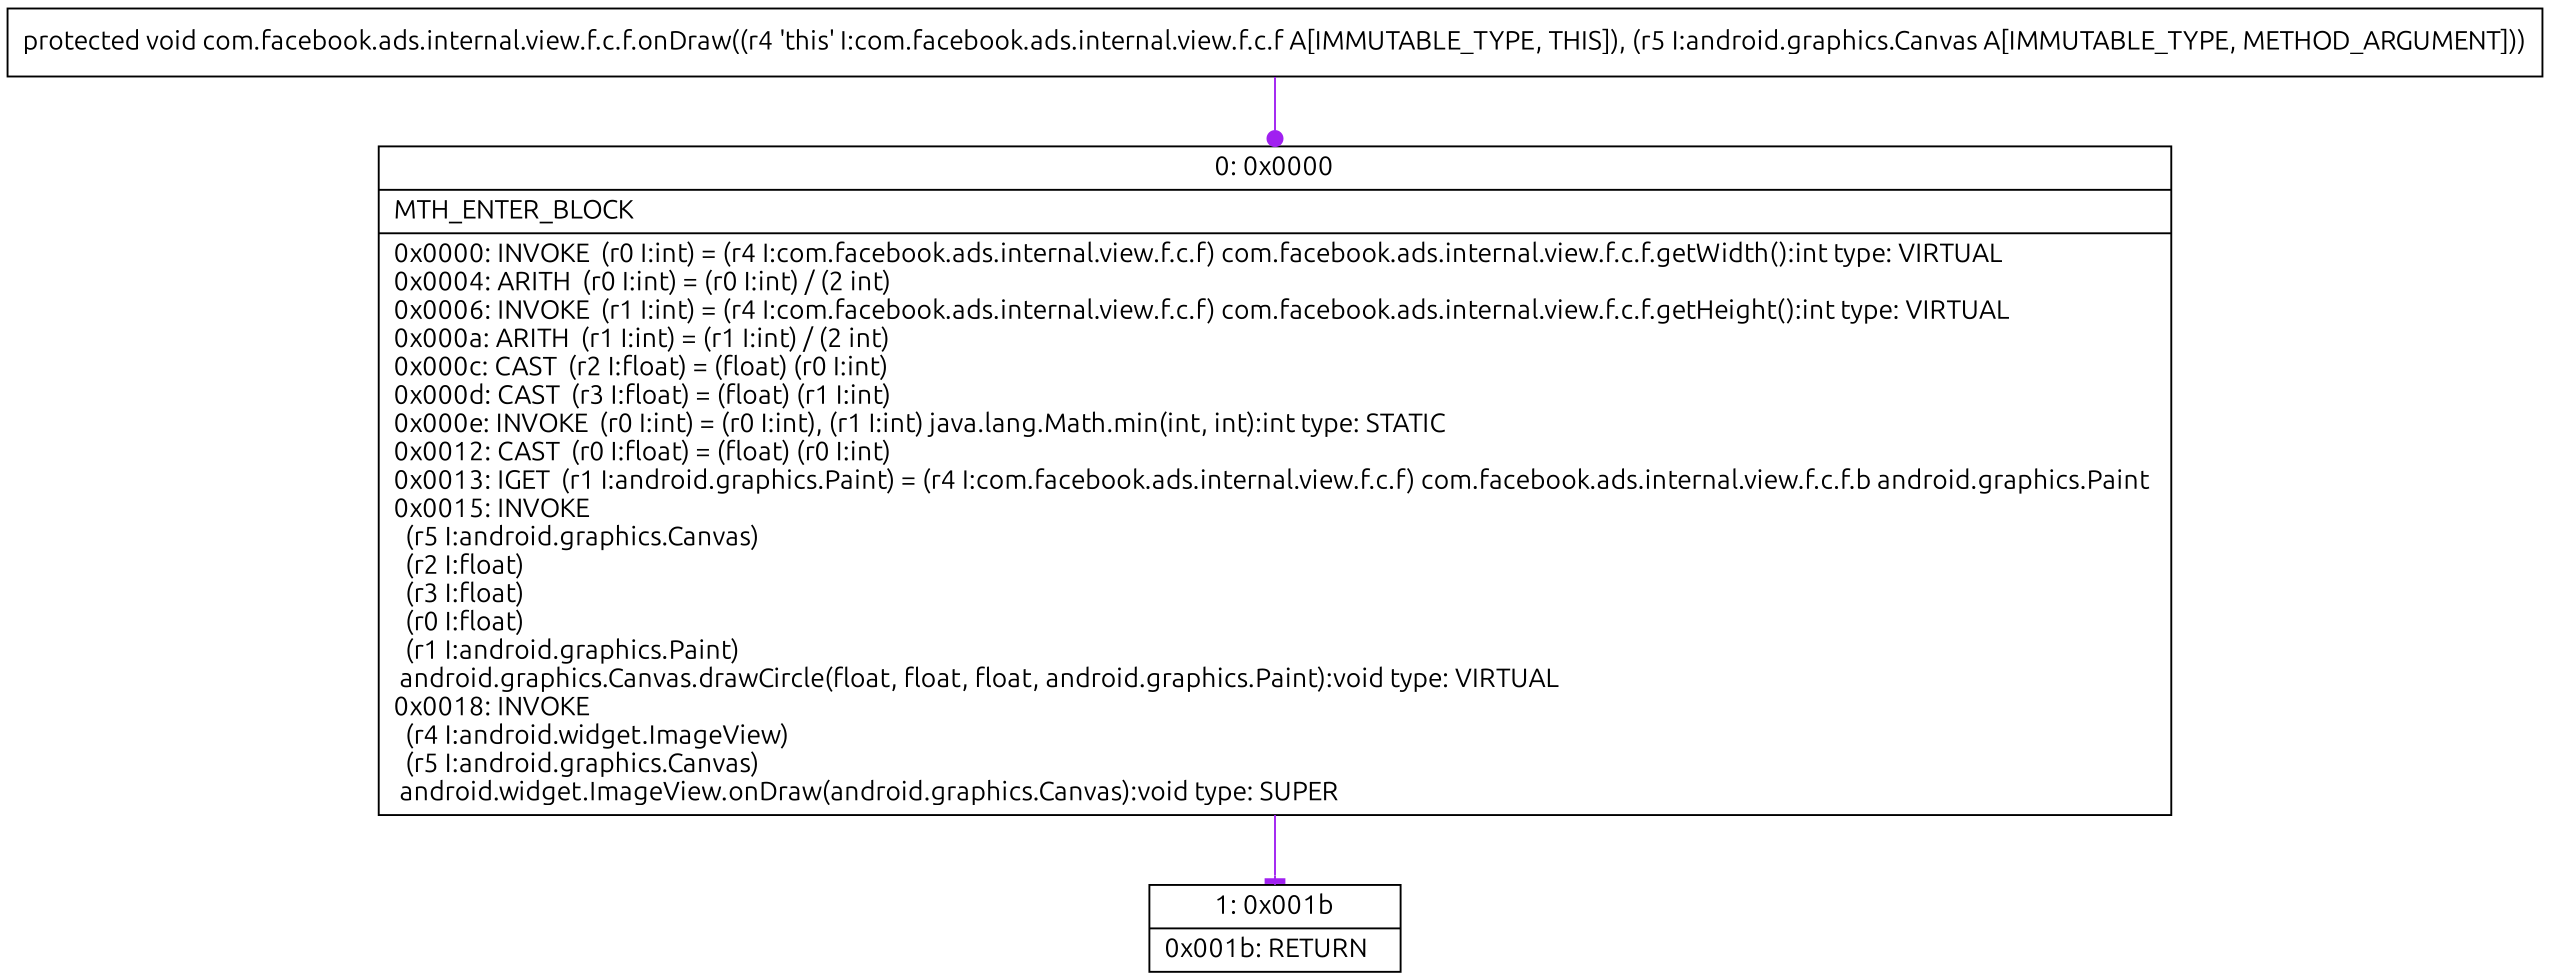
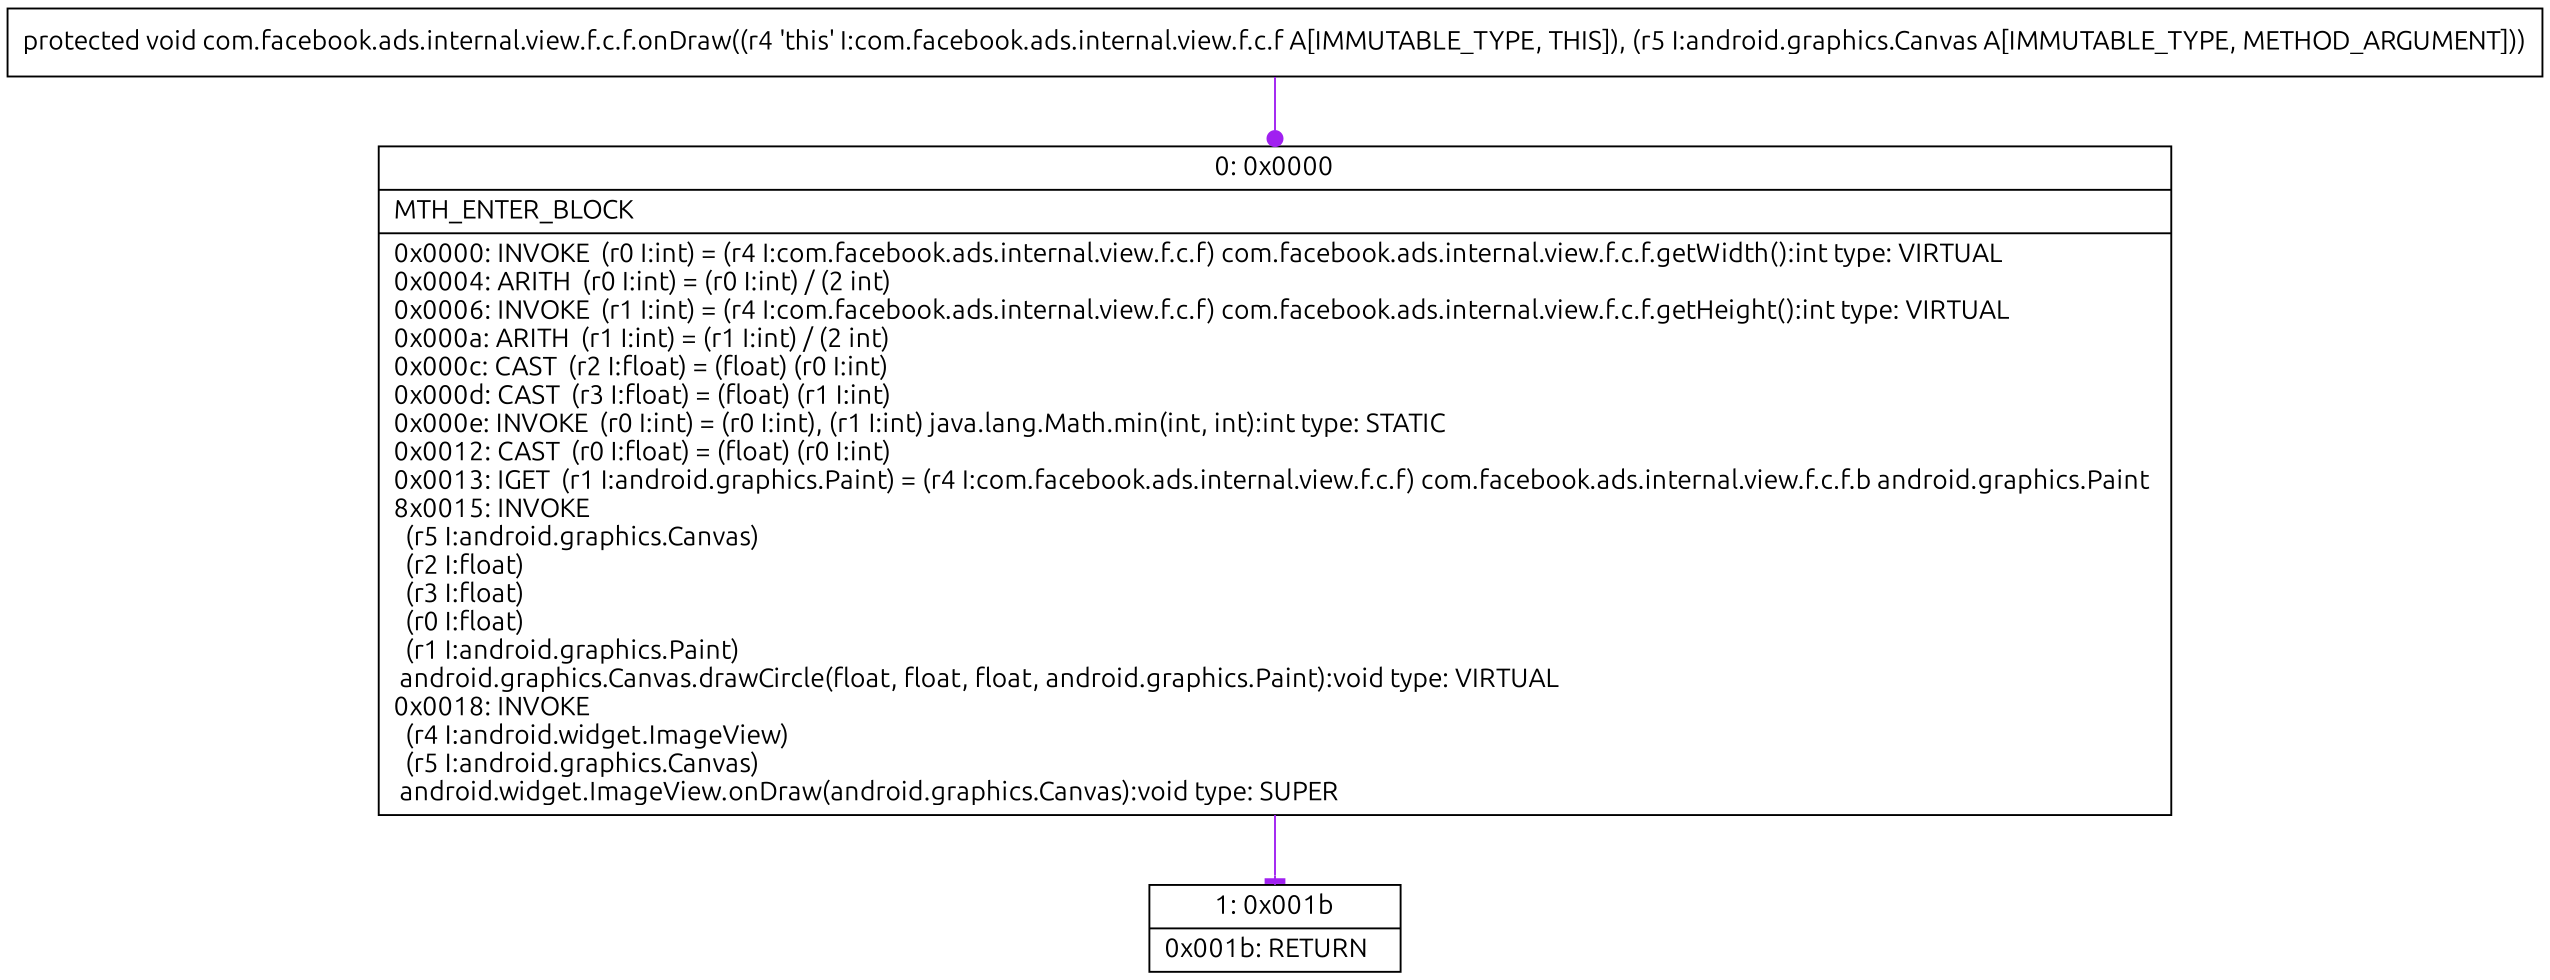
(498, 509) -> (498, 509)
